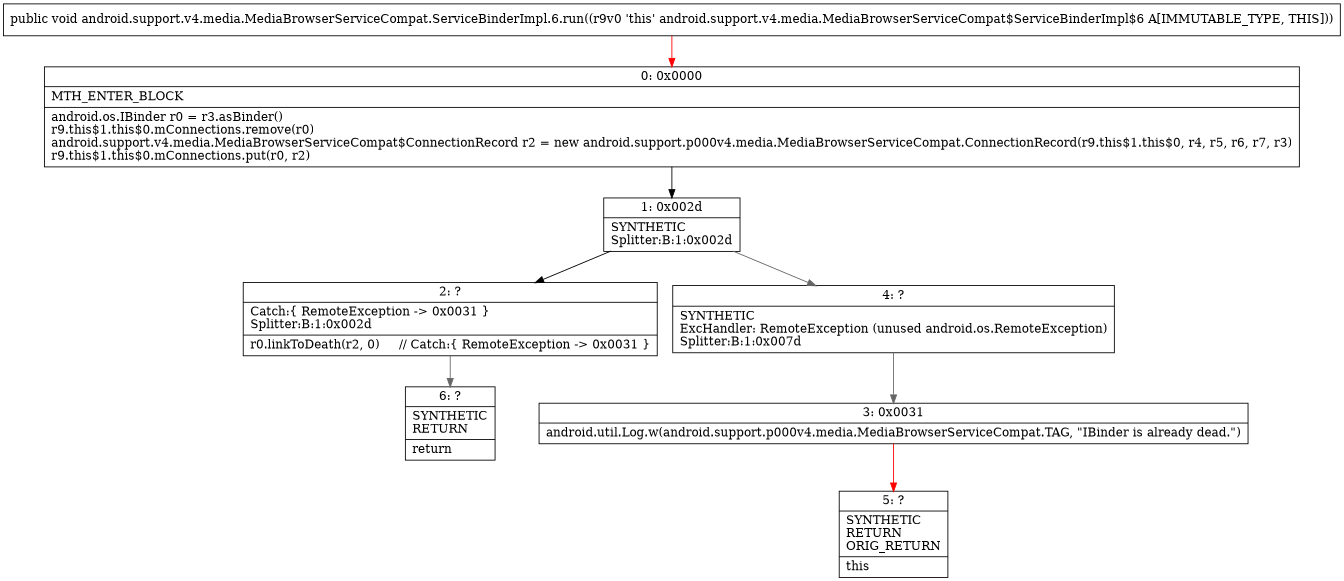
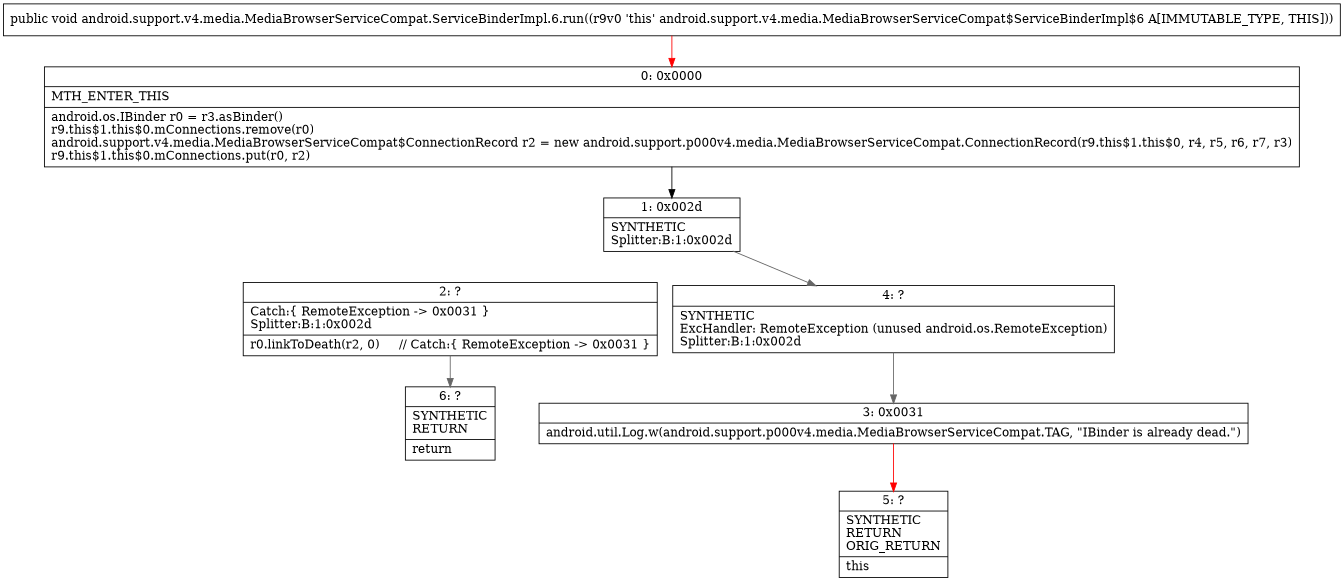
(118, 97) -> (111, 97)
(577, 265) -> none
(741, 342) -> (741, 342)
